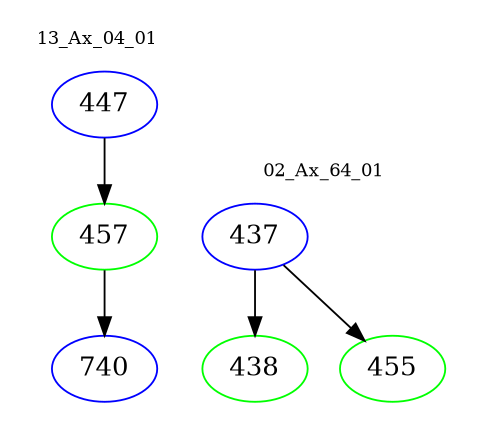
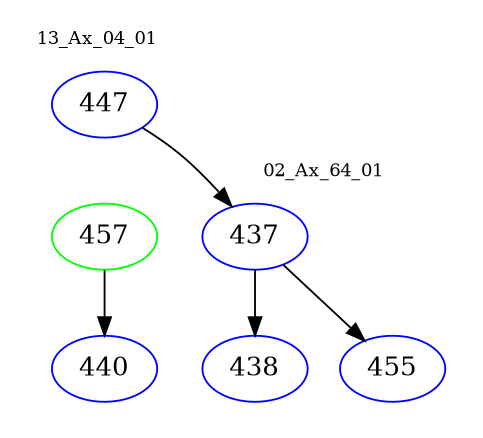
(105, 162) -> (200, 172)
(105, 369) -> (105, 369)
(255, 369) -> (255, 369)
(393, 369) -> (393, 369)
